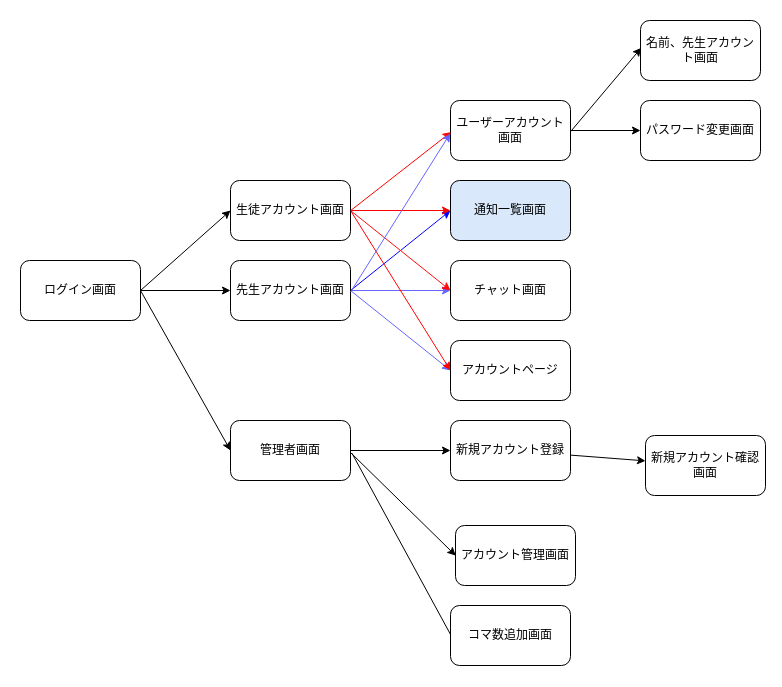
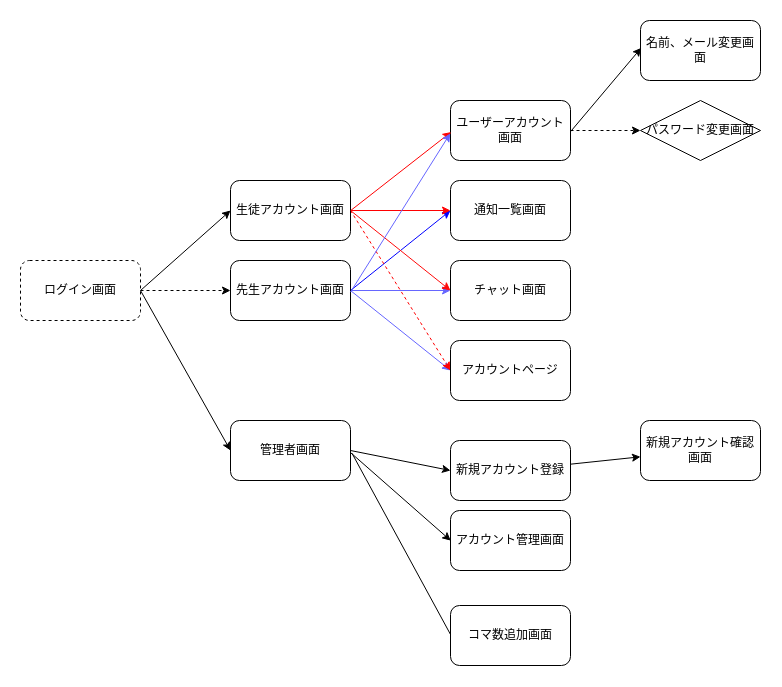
(701, 51) -> (701, 51)
(603, 131) -> (603, 131)
(701, 131) -> (701, 131)
(511, 211) -> (511, 211)
(399, 288) -> (399, 288)
(81, 291) -> (81, 291)
(183, 291) -> (183, 291)
(511, 451) -> (511, 471)
(706, 466) -> (701, 451)
(516, 556) -> (511, 541)
